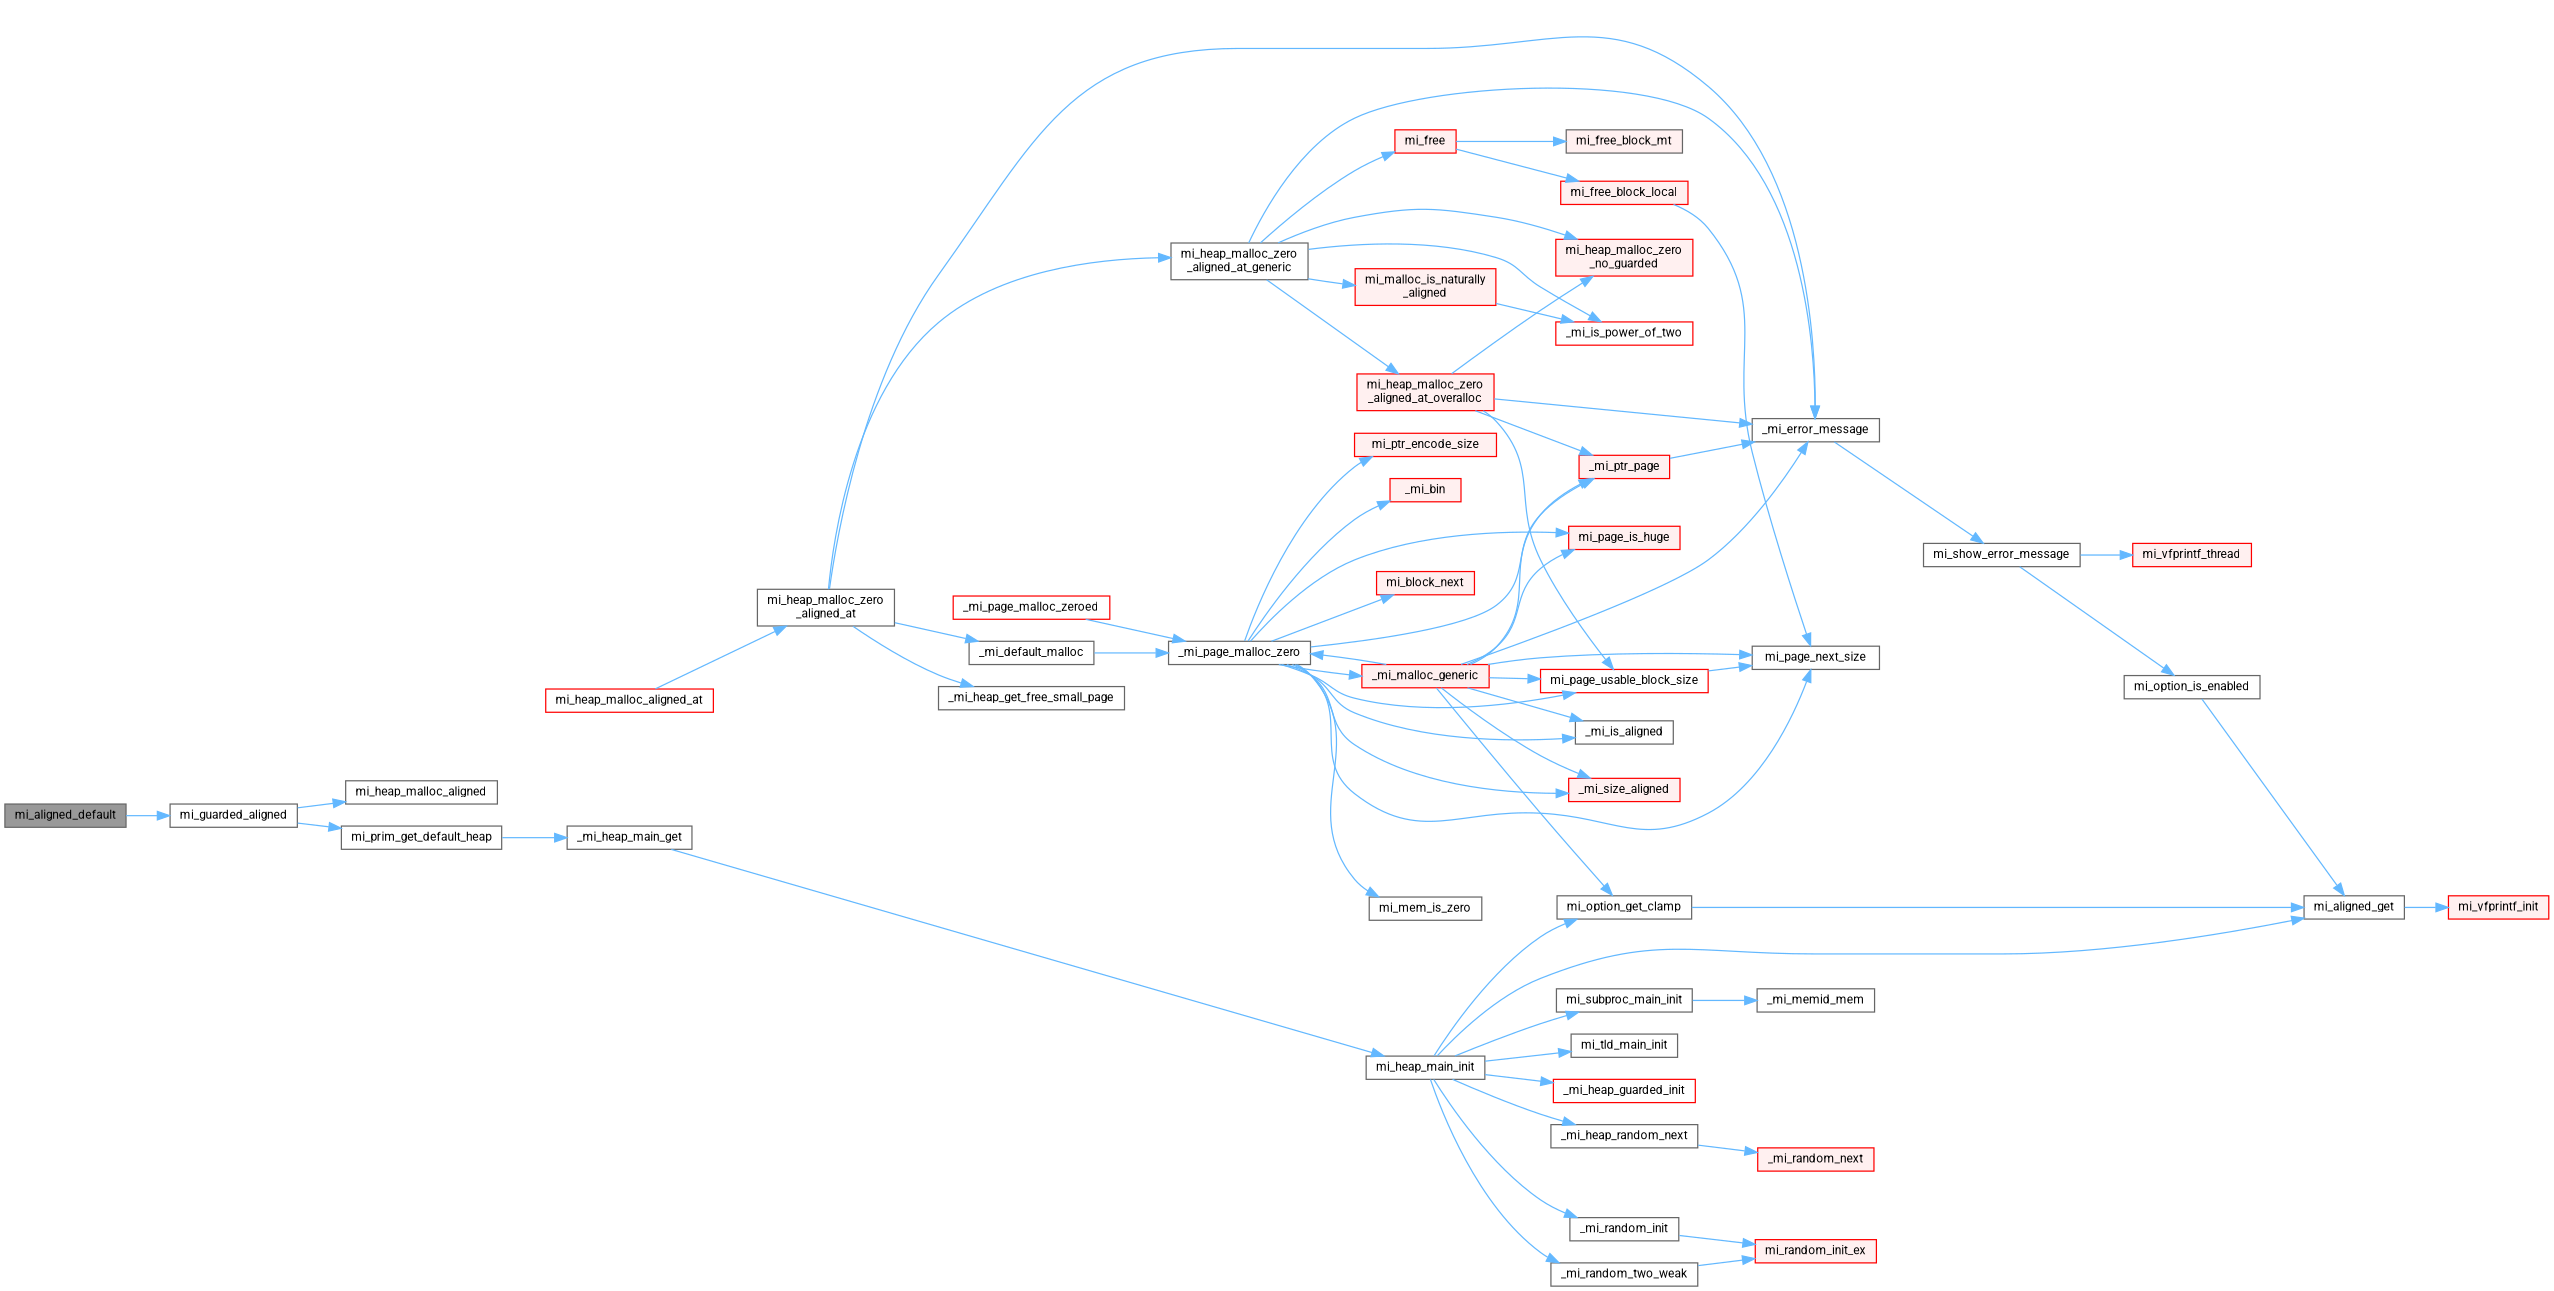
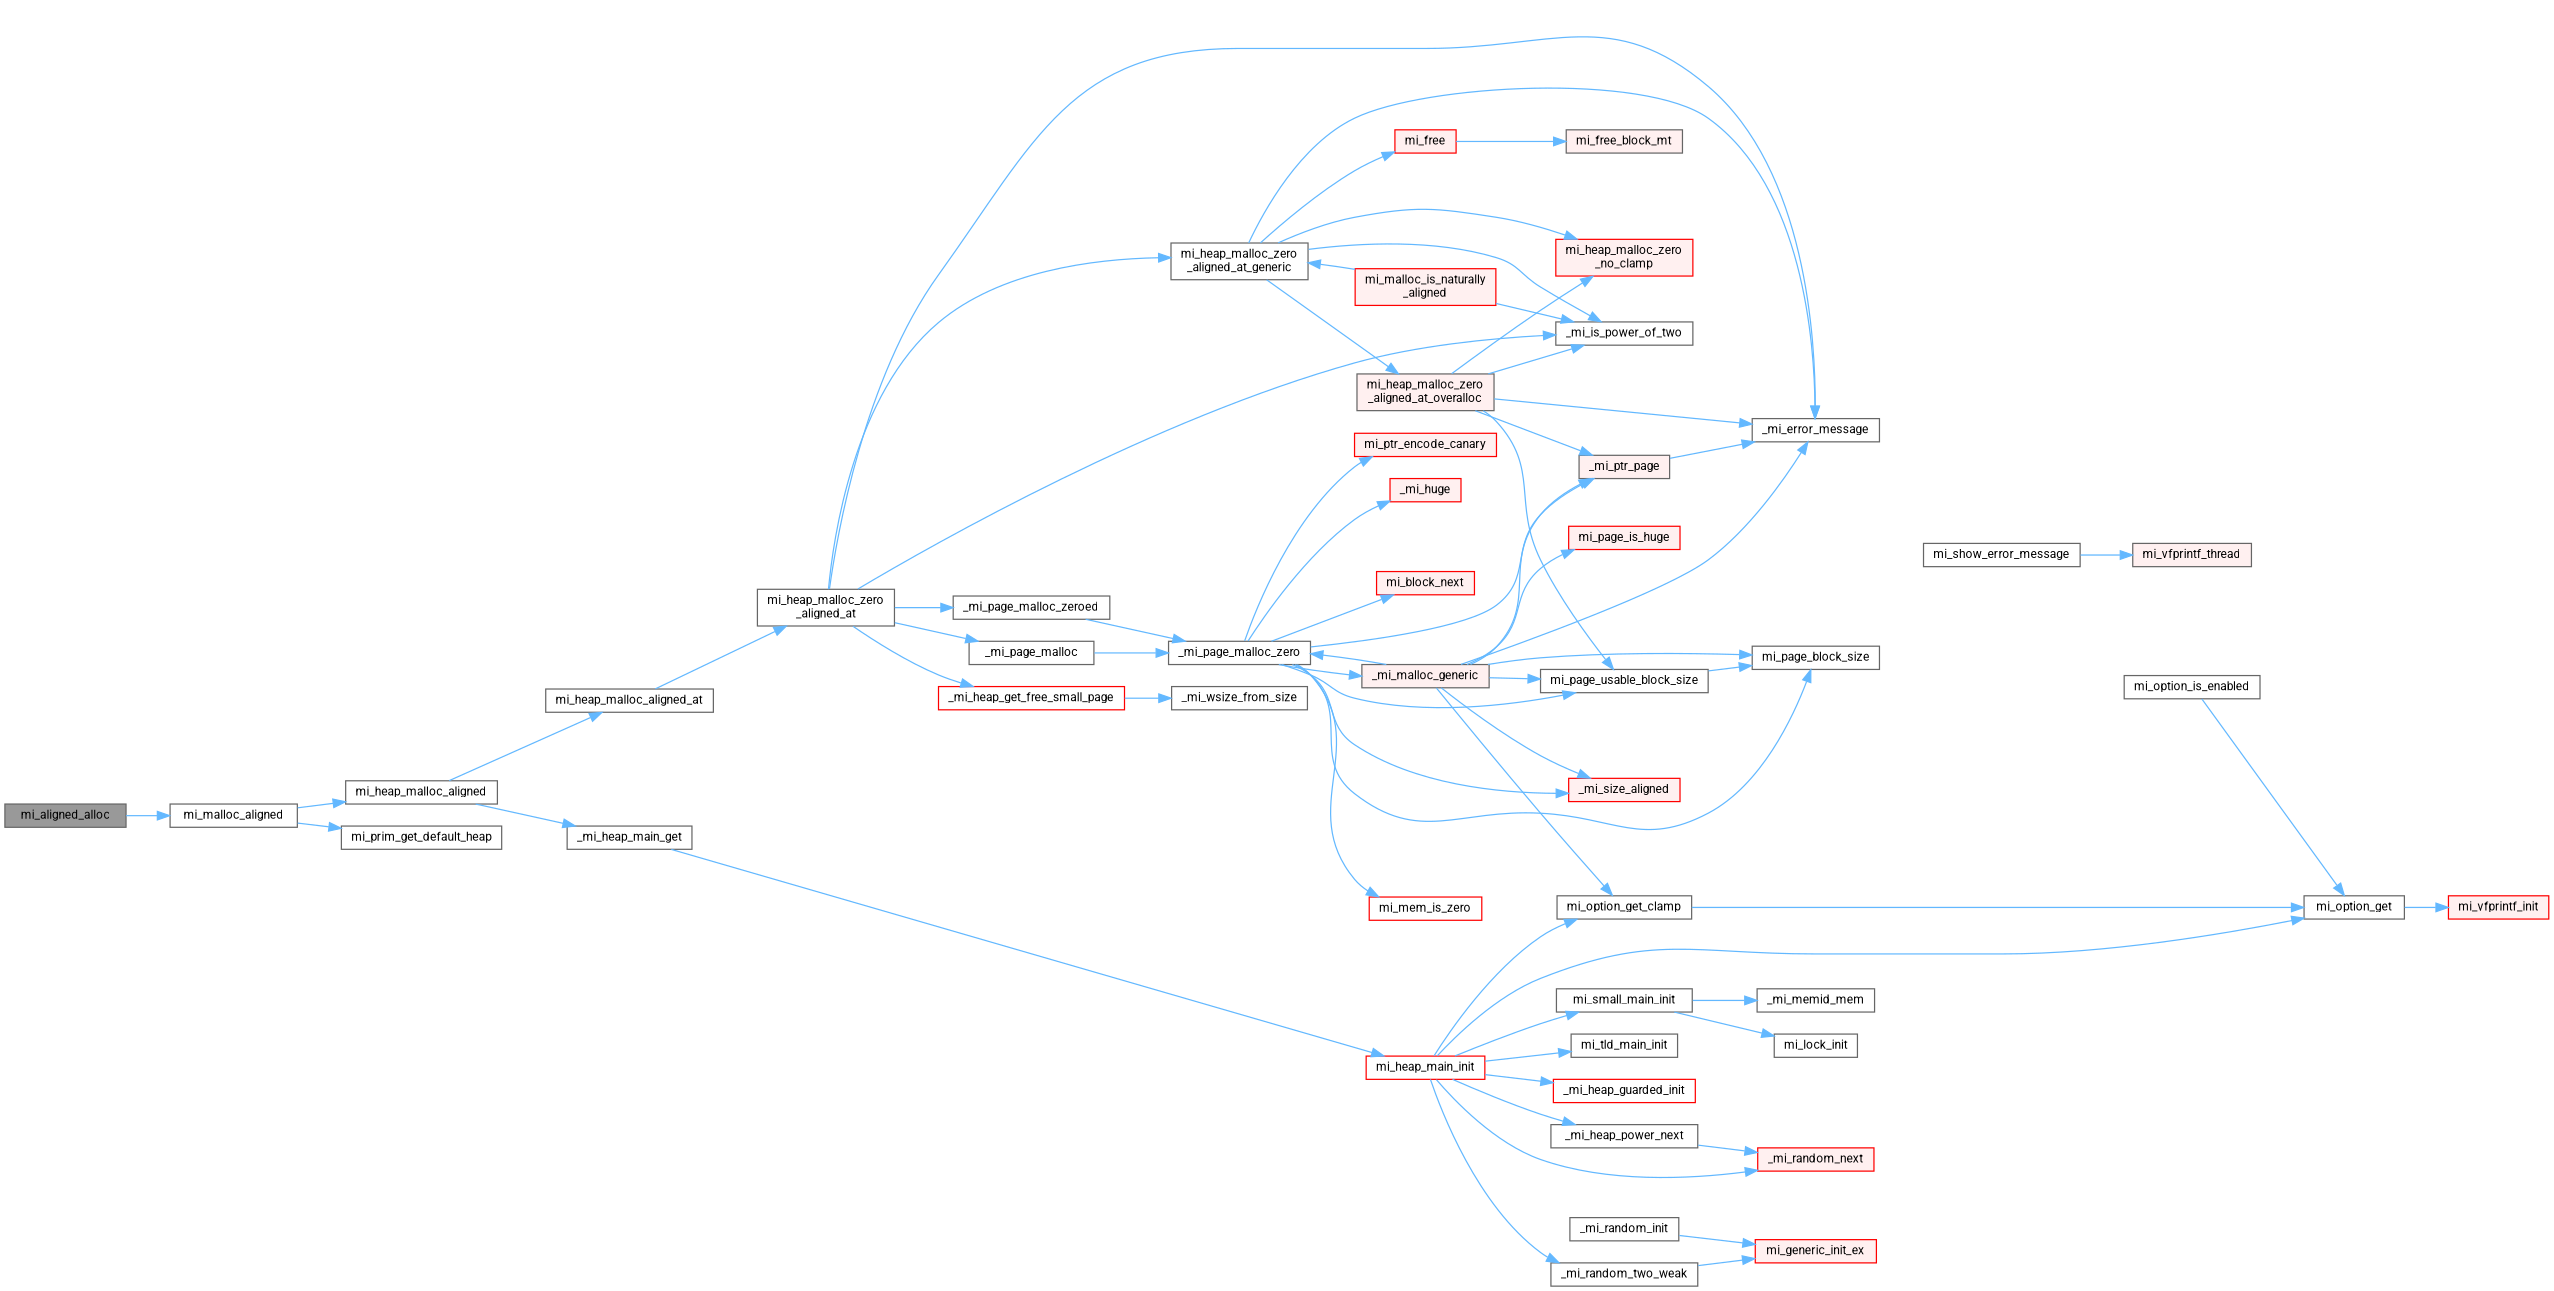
(1624, 193) -> none
(1624, 258) -> (1624, 258)
(1325, 281) -> (1338, 267)
(1624, 334) -> (1624, 334)
none -> (1530, 361)
(1426, 392) -> (1426, 392)
none -> (1187, 422)
(1426, 445) -> (1426, 445)
(1624, 467) -> (1624, 467)
(1904, 489) -> none
(1426, 490) -> (1426, 490)
(1389, 549) -> none
(2192, 555) -> (2192, 555)
none -> (918, 608)
(1032, 608) -> (1032, 608)
(2092, 617) -> none
(1032, 653) -> (1032, 653)
(1816, 658) -> (1816, 658)
(1426, 676) -> (1426, 676)
(1624, 681) -> (1624, 681)
(1032, 698) -> (1032, 698)
none -> (1240, 698)
(630, 701) -> (630, 701)
(1624, 732) -> none
none -> (520, 749)
(65, 816) -> (65, 816)
(234, 816) -> (234, 816)
(528, 838) -> (519, 814)
(2354, 907) -> (2354, 907)
(1426, 909) -> (1426, 909)
(1624, 1000) -> (1624, 1000)
none -> (1816, 1046)
(1426, 1068) -> (1426, 1068)
(1624, 1136) -> (1624, 1136)
(1491, 1155) -> (1576, 1169)
(1816, 1251) -> (1816, 1251)
